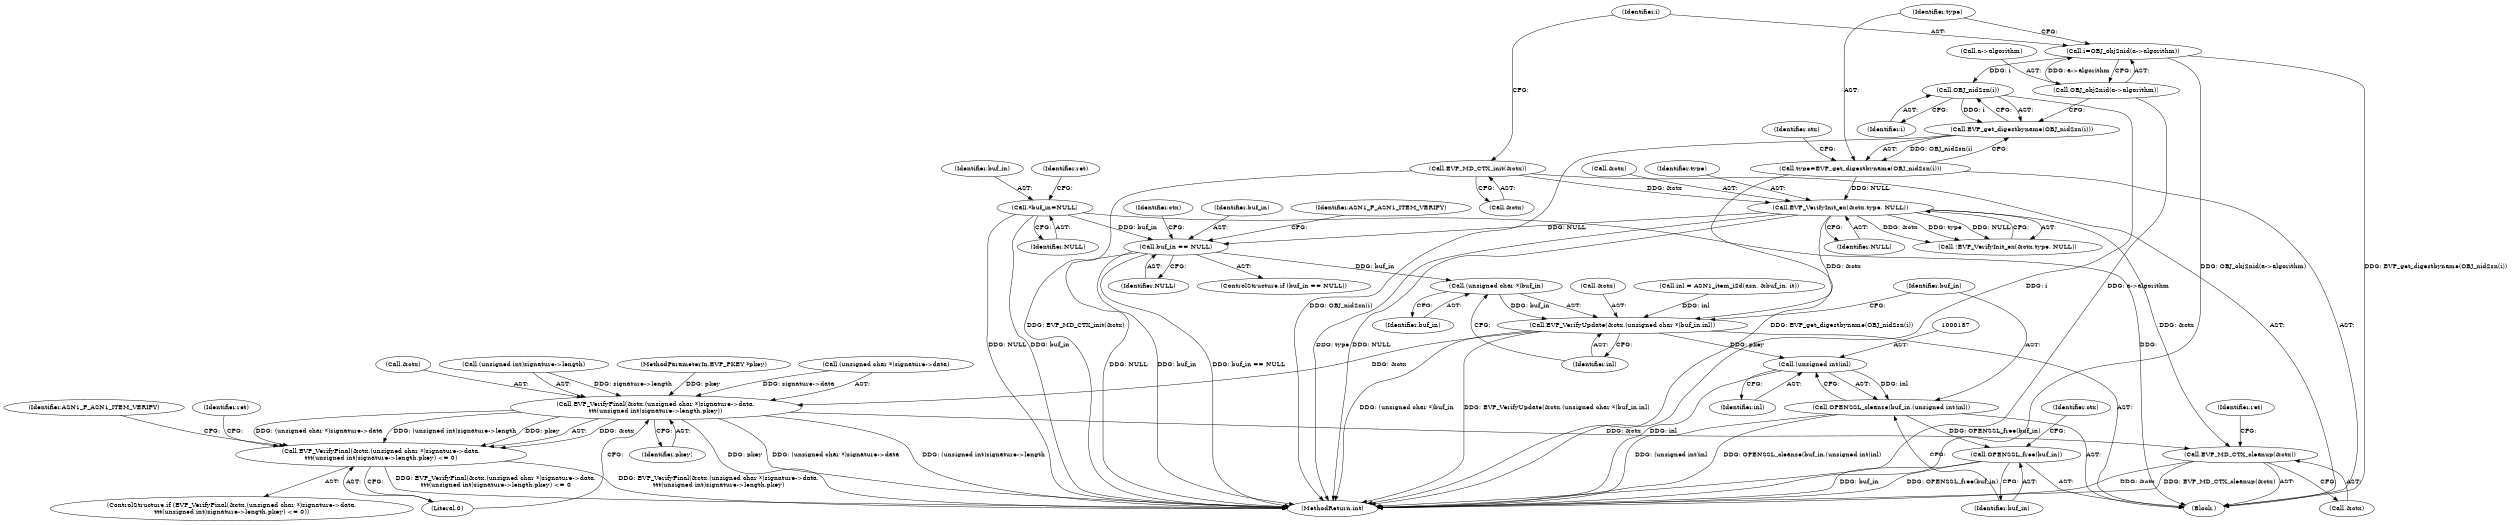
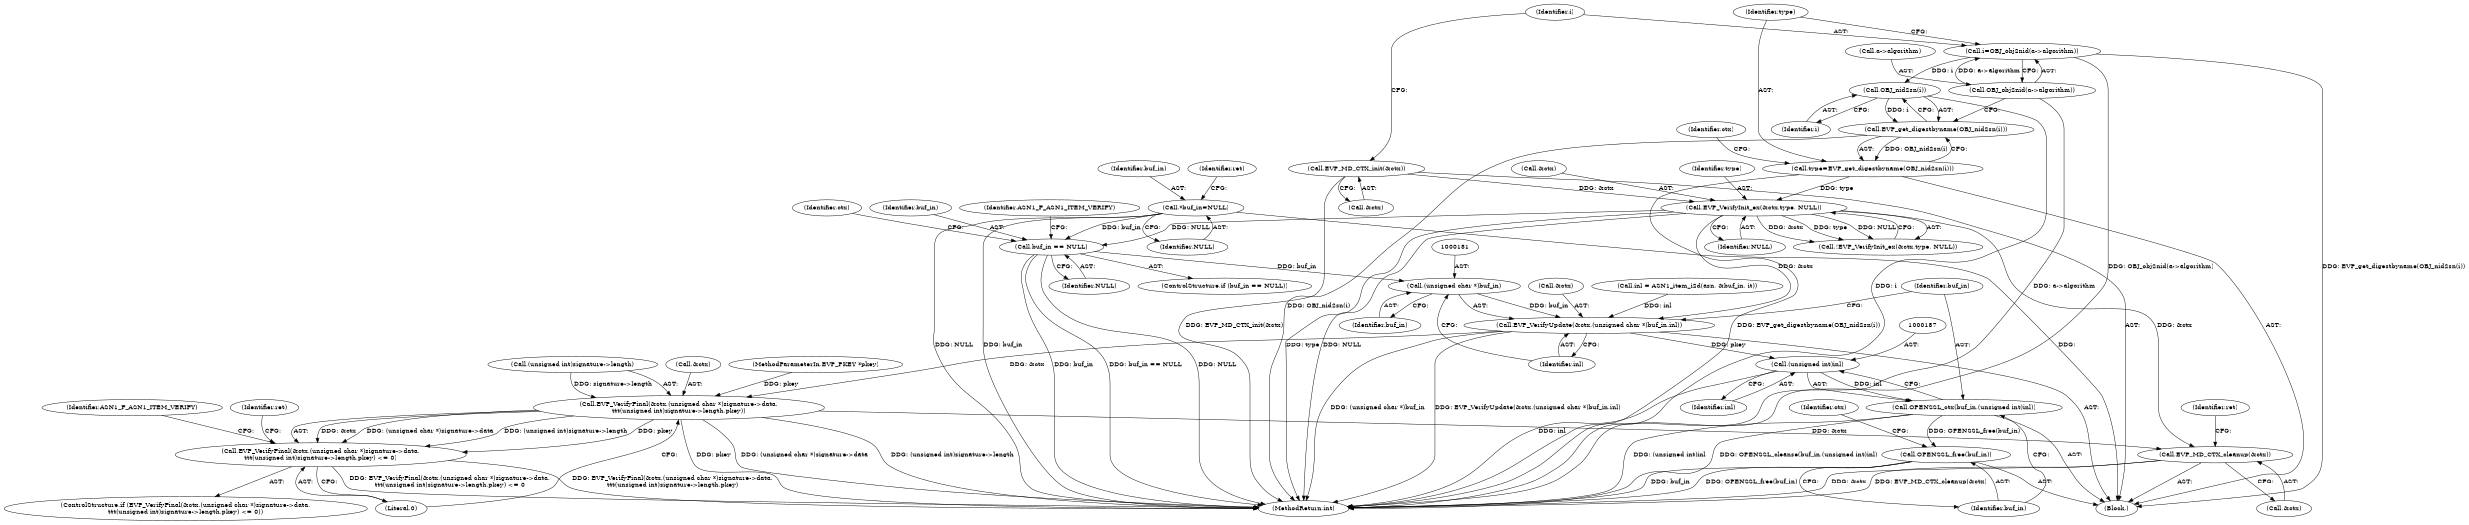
(1871, 188) -> (1837, 188)
none -> (1455, 247)
(886, 364) -> none
(1891, 408) -> (1964, 408)
(667, 455) -> none
